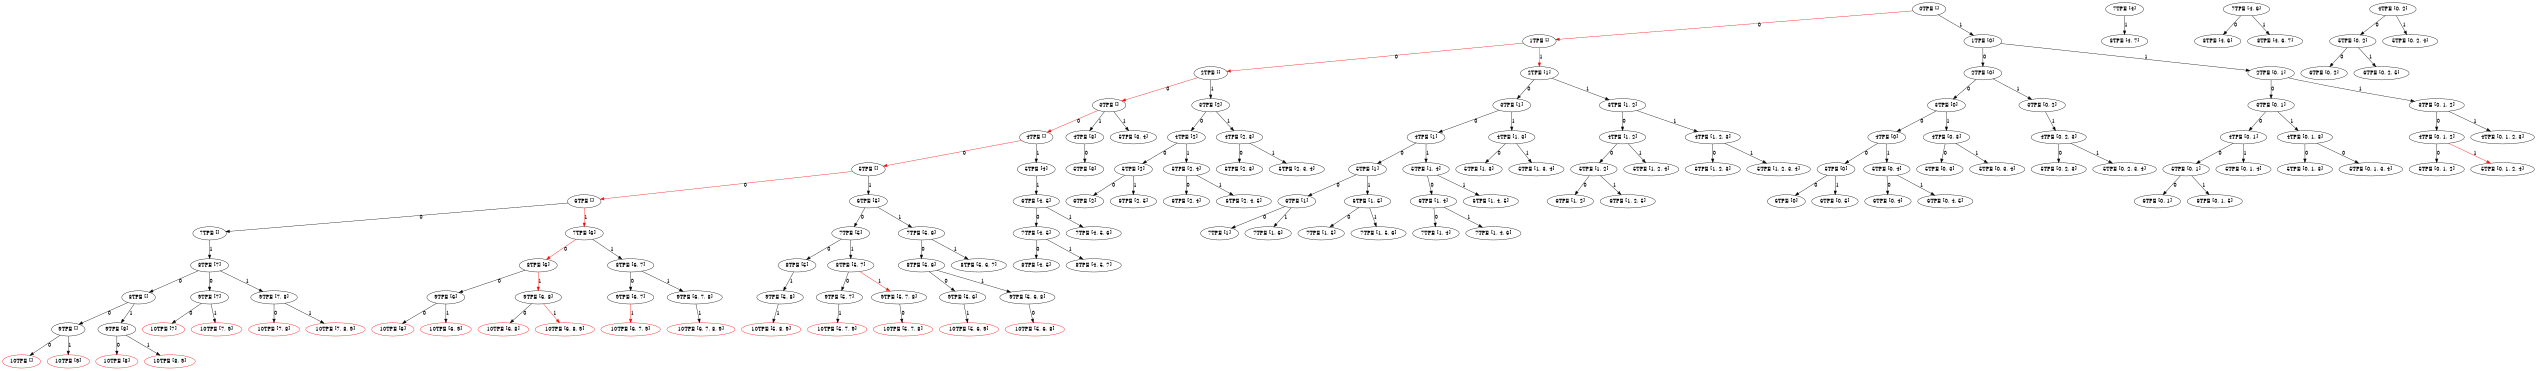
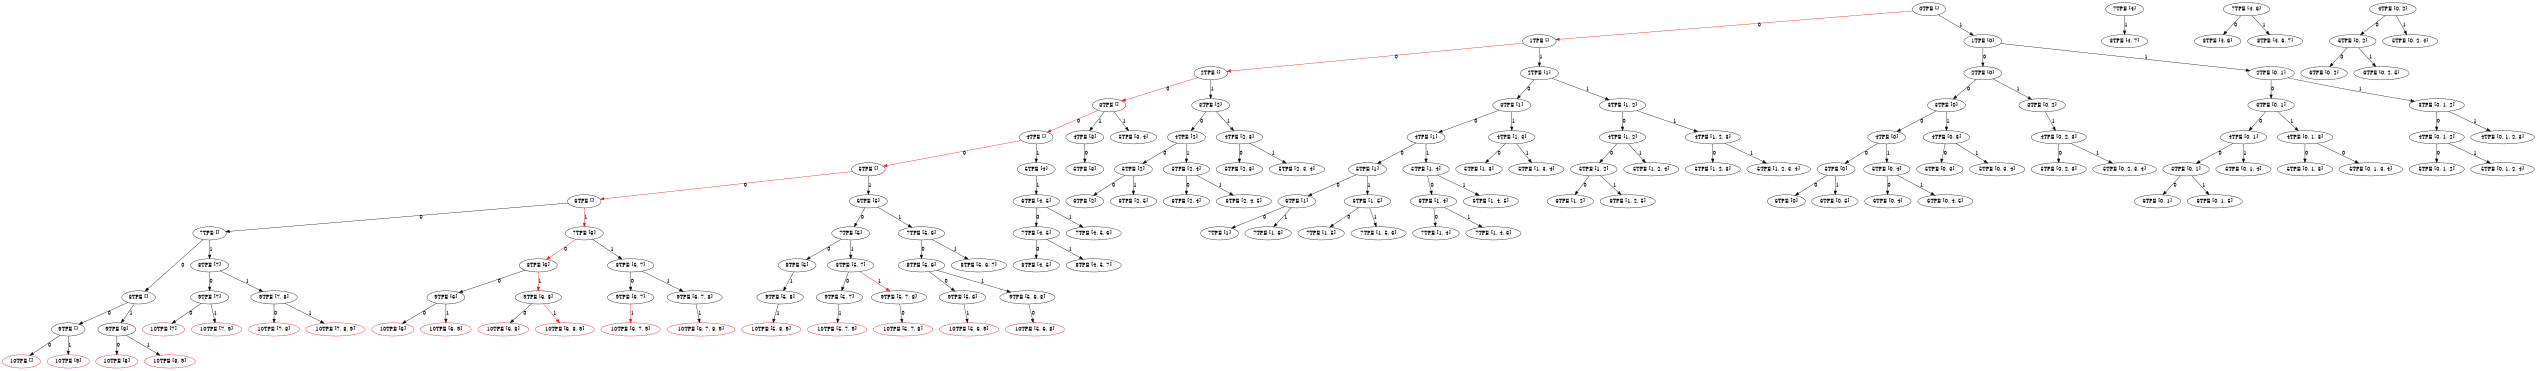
(1539, 55) -> (1539, 55)
(2468, 152) -> (2468, 152)
(176, 281) -> (175, 264)
